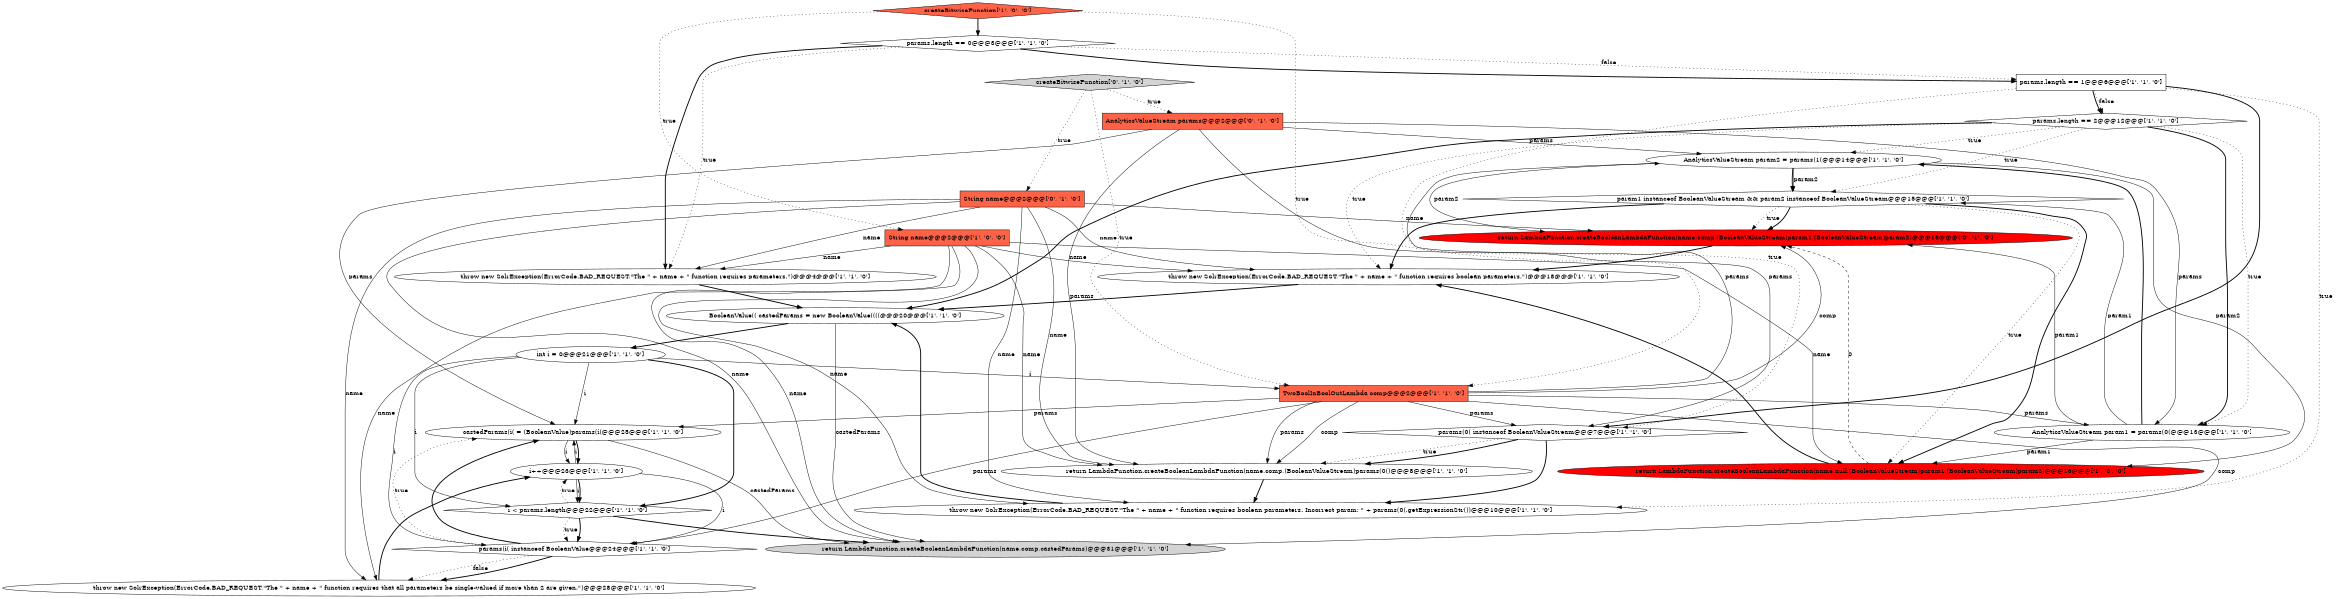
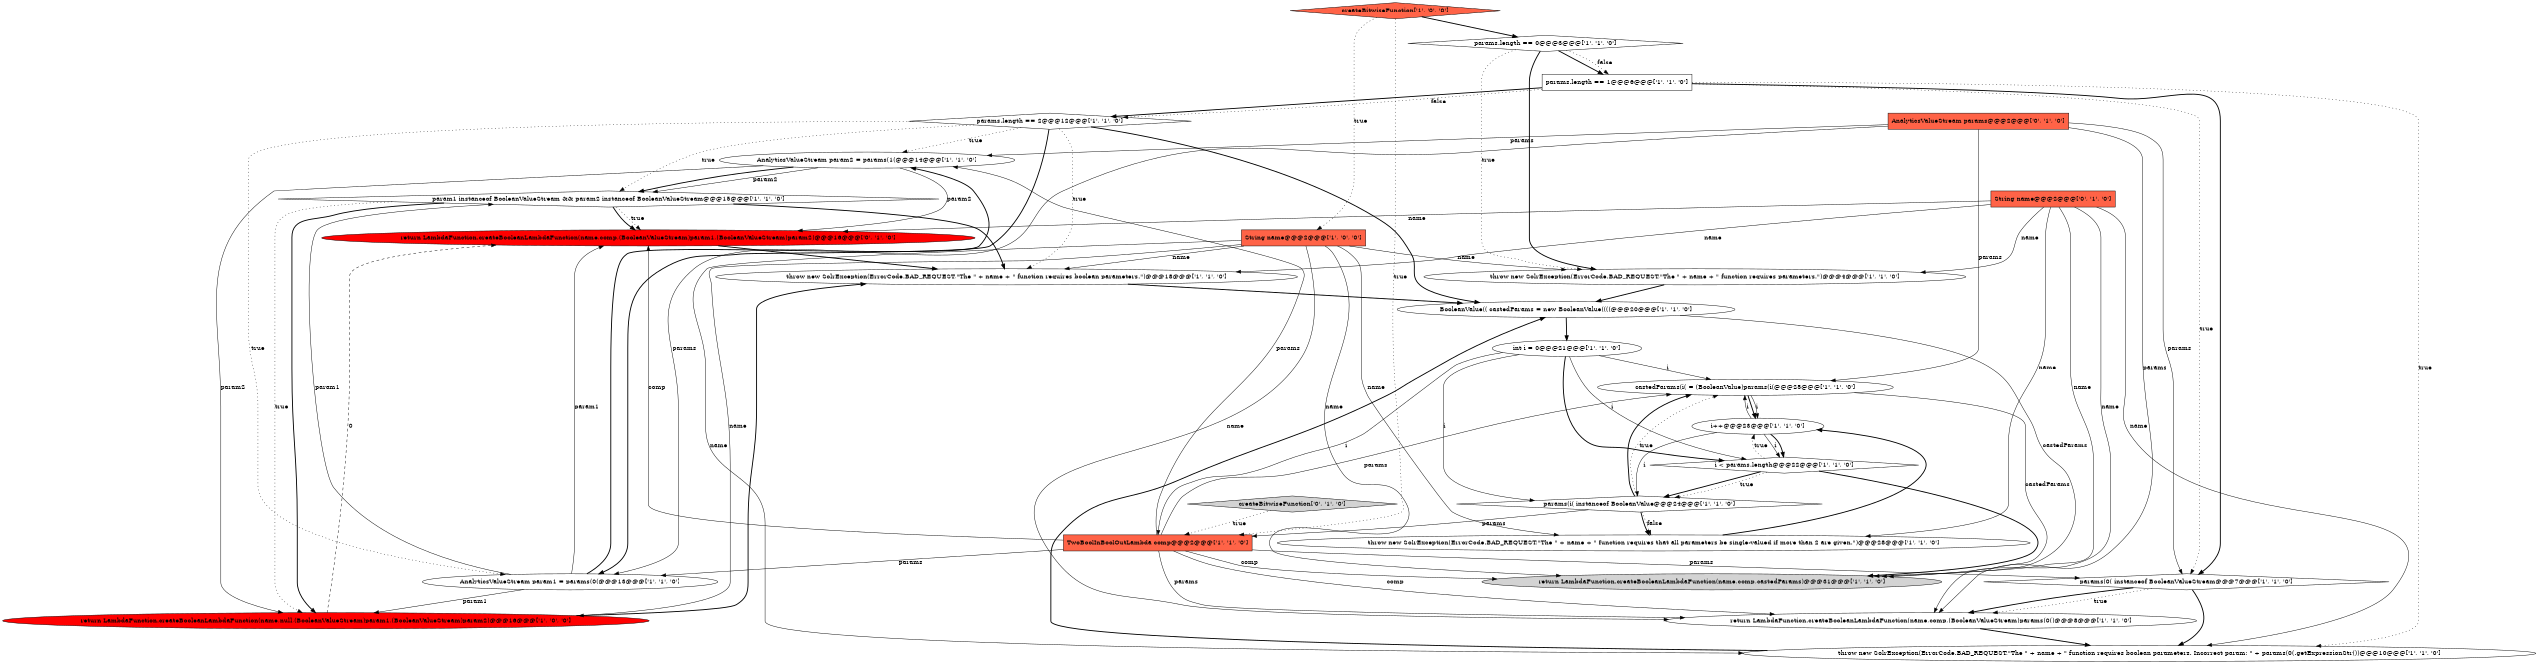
(1137, 100) -> none
(1057, 139) -> none
(976, 463) -> (1423, 525)
